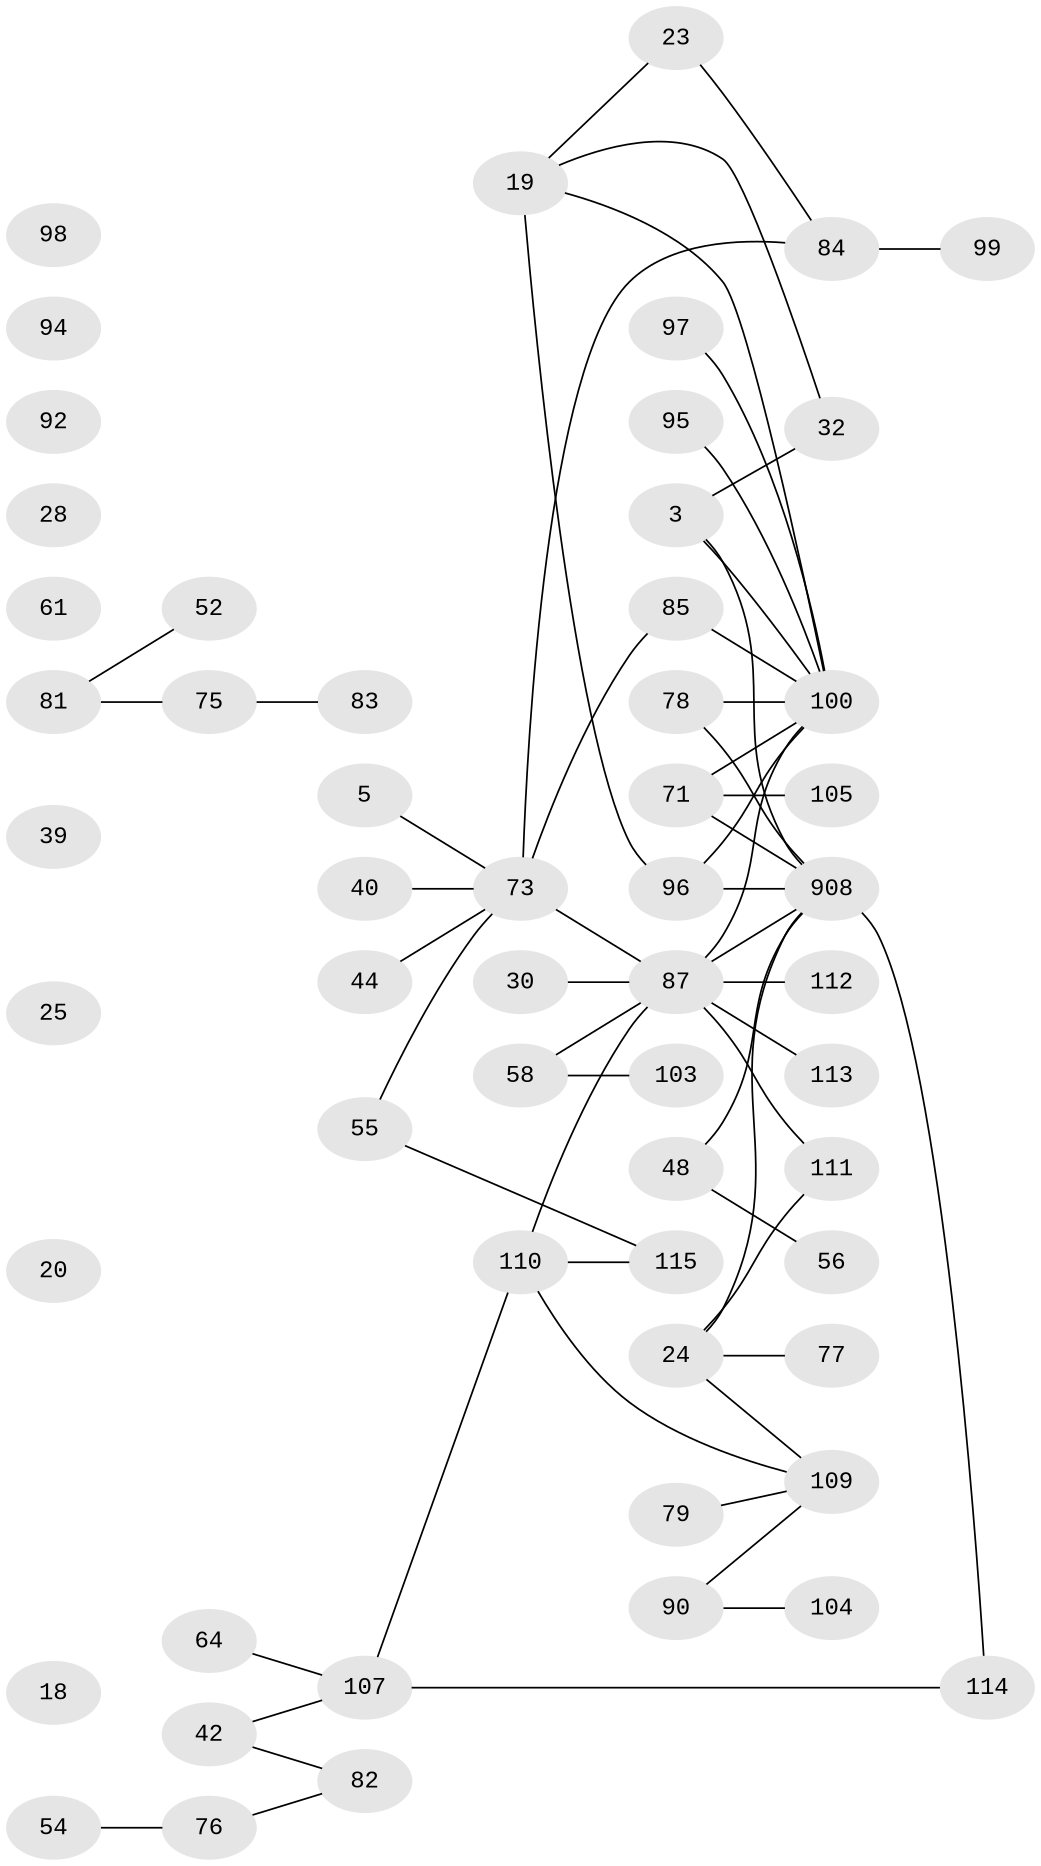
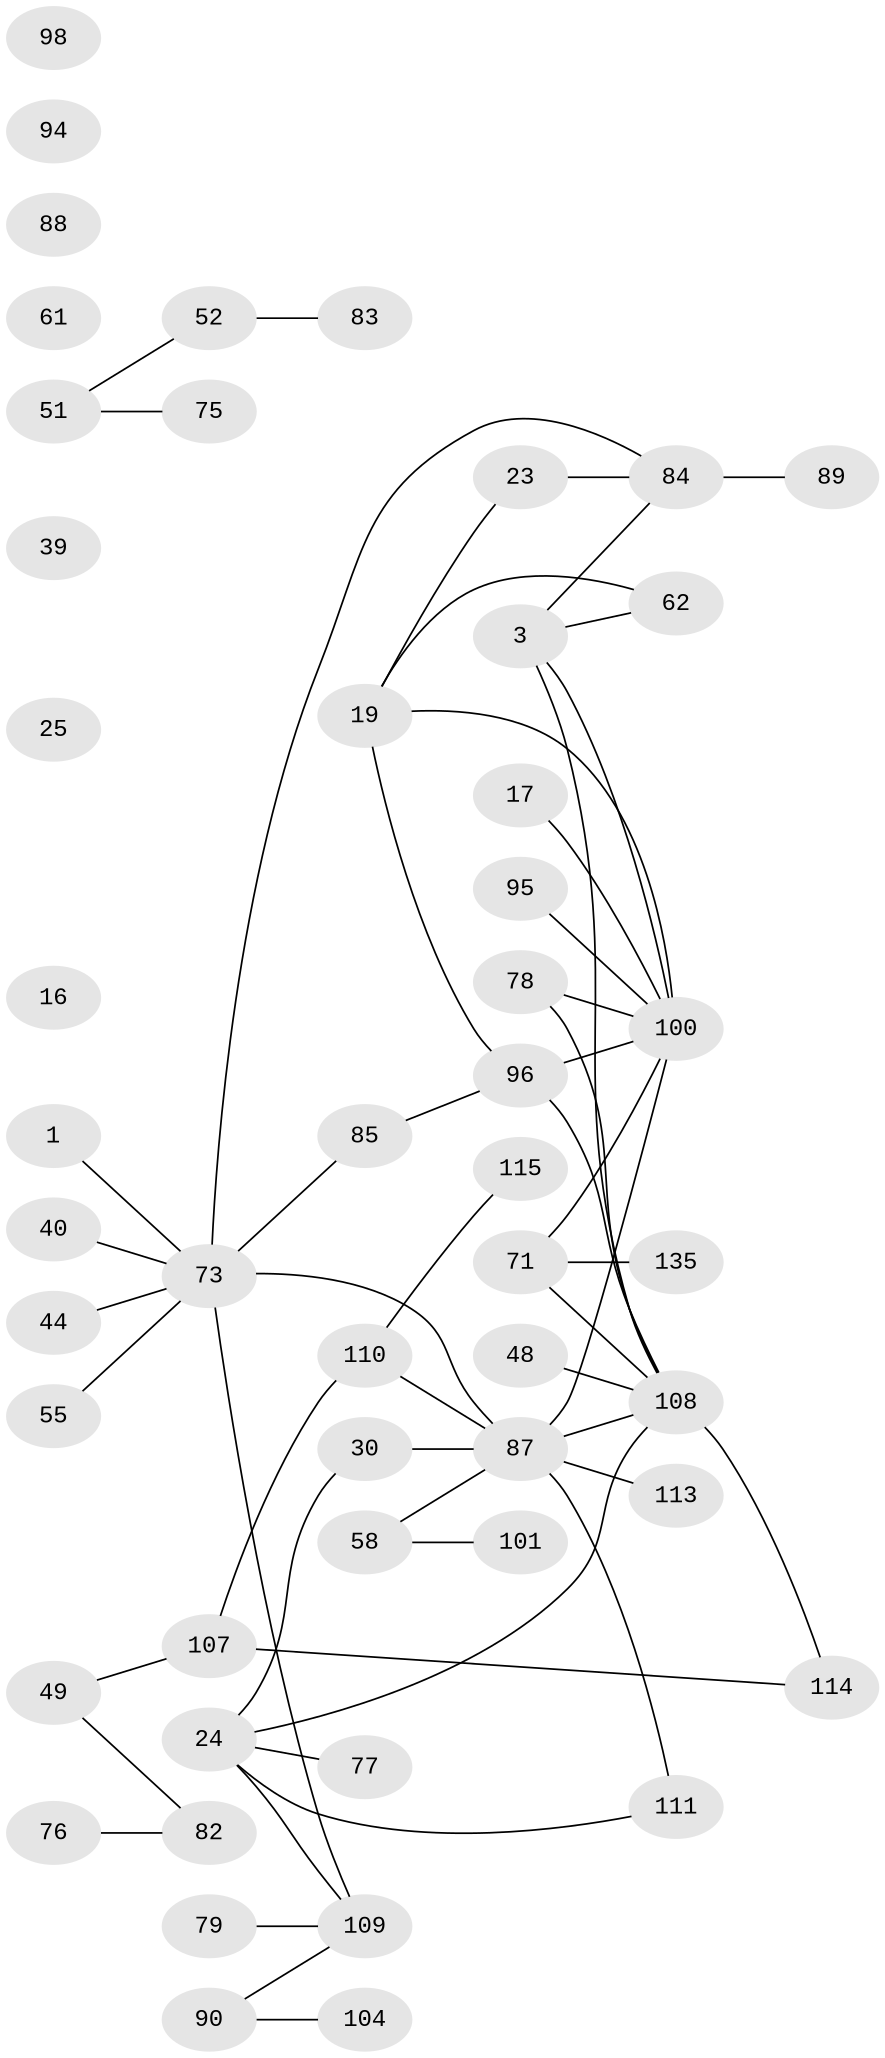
(987, 249) -> (832, 477)
(676, 329) -> (520, 795)
(54, 422) -> none
(832, 429) -> (676, 603)
(54, 515) -> (54, 225)
none -> (599, 557)
(765, 662) -> (443, 1106)
(54, 702) -> (54, 412)
(287, 702) -> (287, 318)
(365, 795) -> (54, 1136)
(832, 795) -> (676, 1262)
(832, 889) -> (676, 1402)
(832, 982) -> none
(676, 1076) -> (520, 1542)
(521, 1196) -> none
(832, 1262) -> none
(54, 1271) -> none
(641, 1410) -> (267, 1606)
none -> (287, 1594)
(209, 1641) -> none
(54, 1693) -> (54, 998)
(209, 1734) -> (54, 1693)
(54, 1828) -> none
